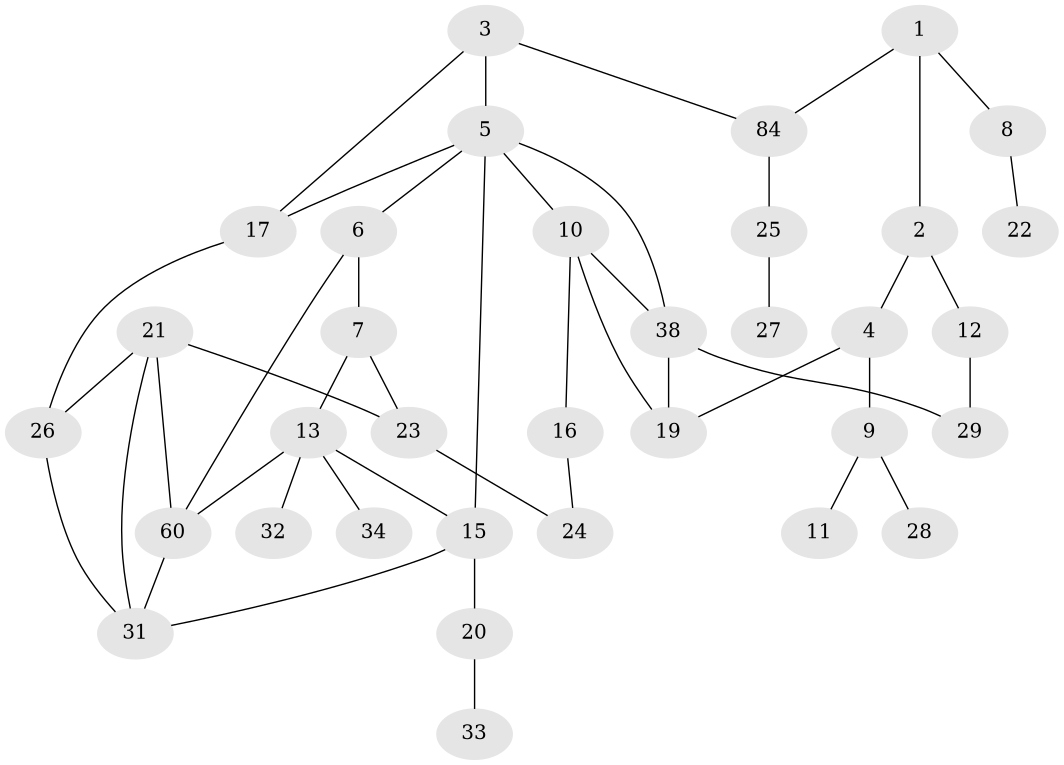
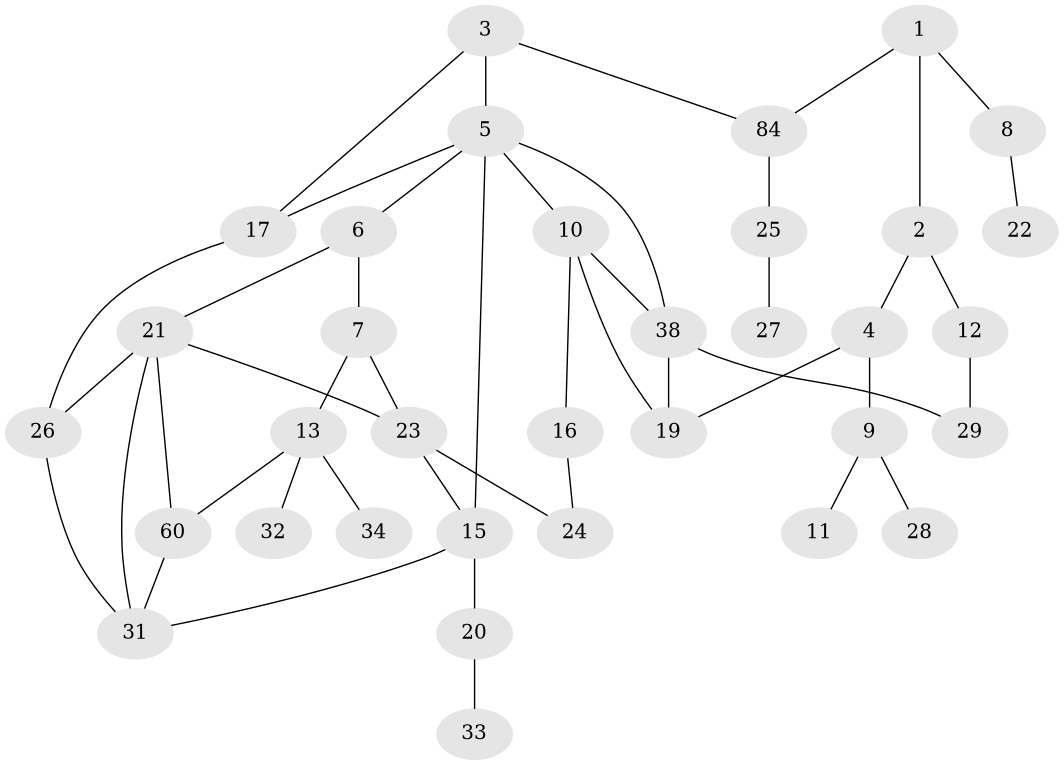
(263, 381) -> (257, 282)
(392, 483) -> (442, 483)
